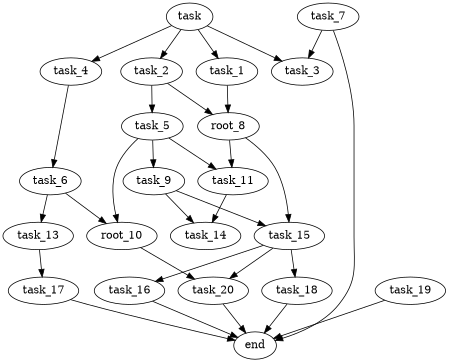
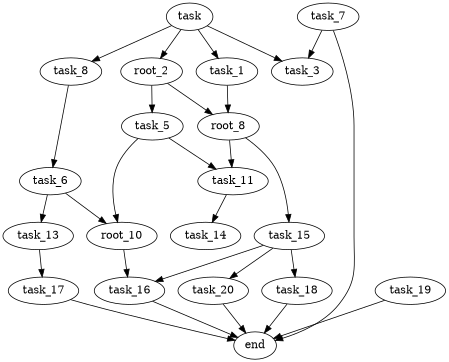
(71, 72) -> (71, 72)
(152, 72) -> (152, 72)
(154, 181) -> none
(164, 261) -> (125, 260)
